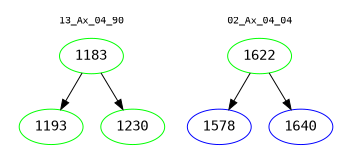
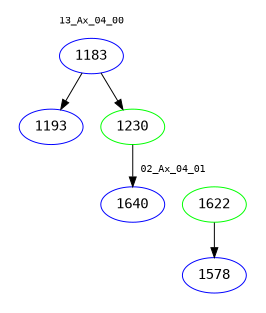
(92, 21) -> (92, 21)
(260, 21) -> (174, 170)
(91, 56) -> (91, 56)
(278, 87) -> (133, 166)
(51, 127) -> (51, 127)
